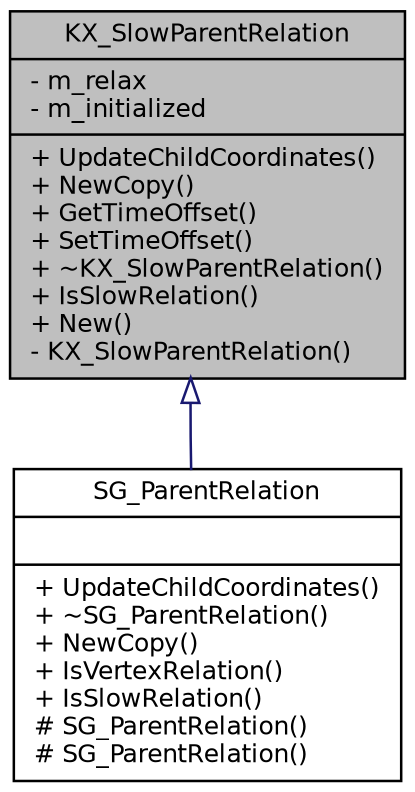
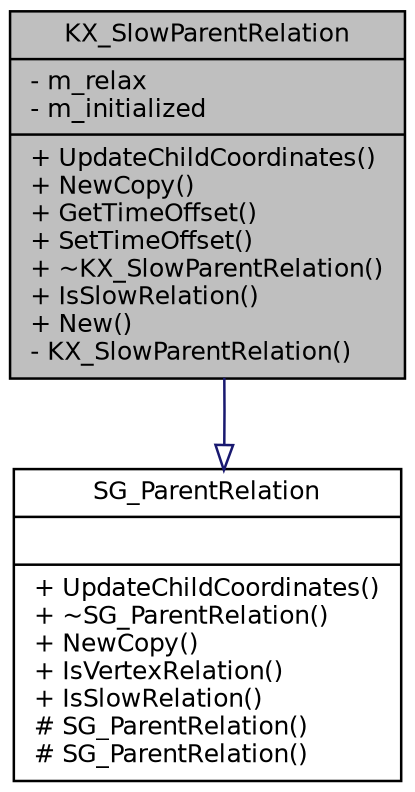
(191, 437) -> (224, 411)
